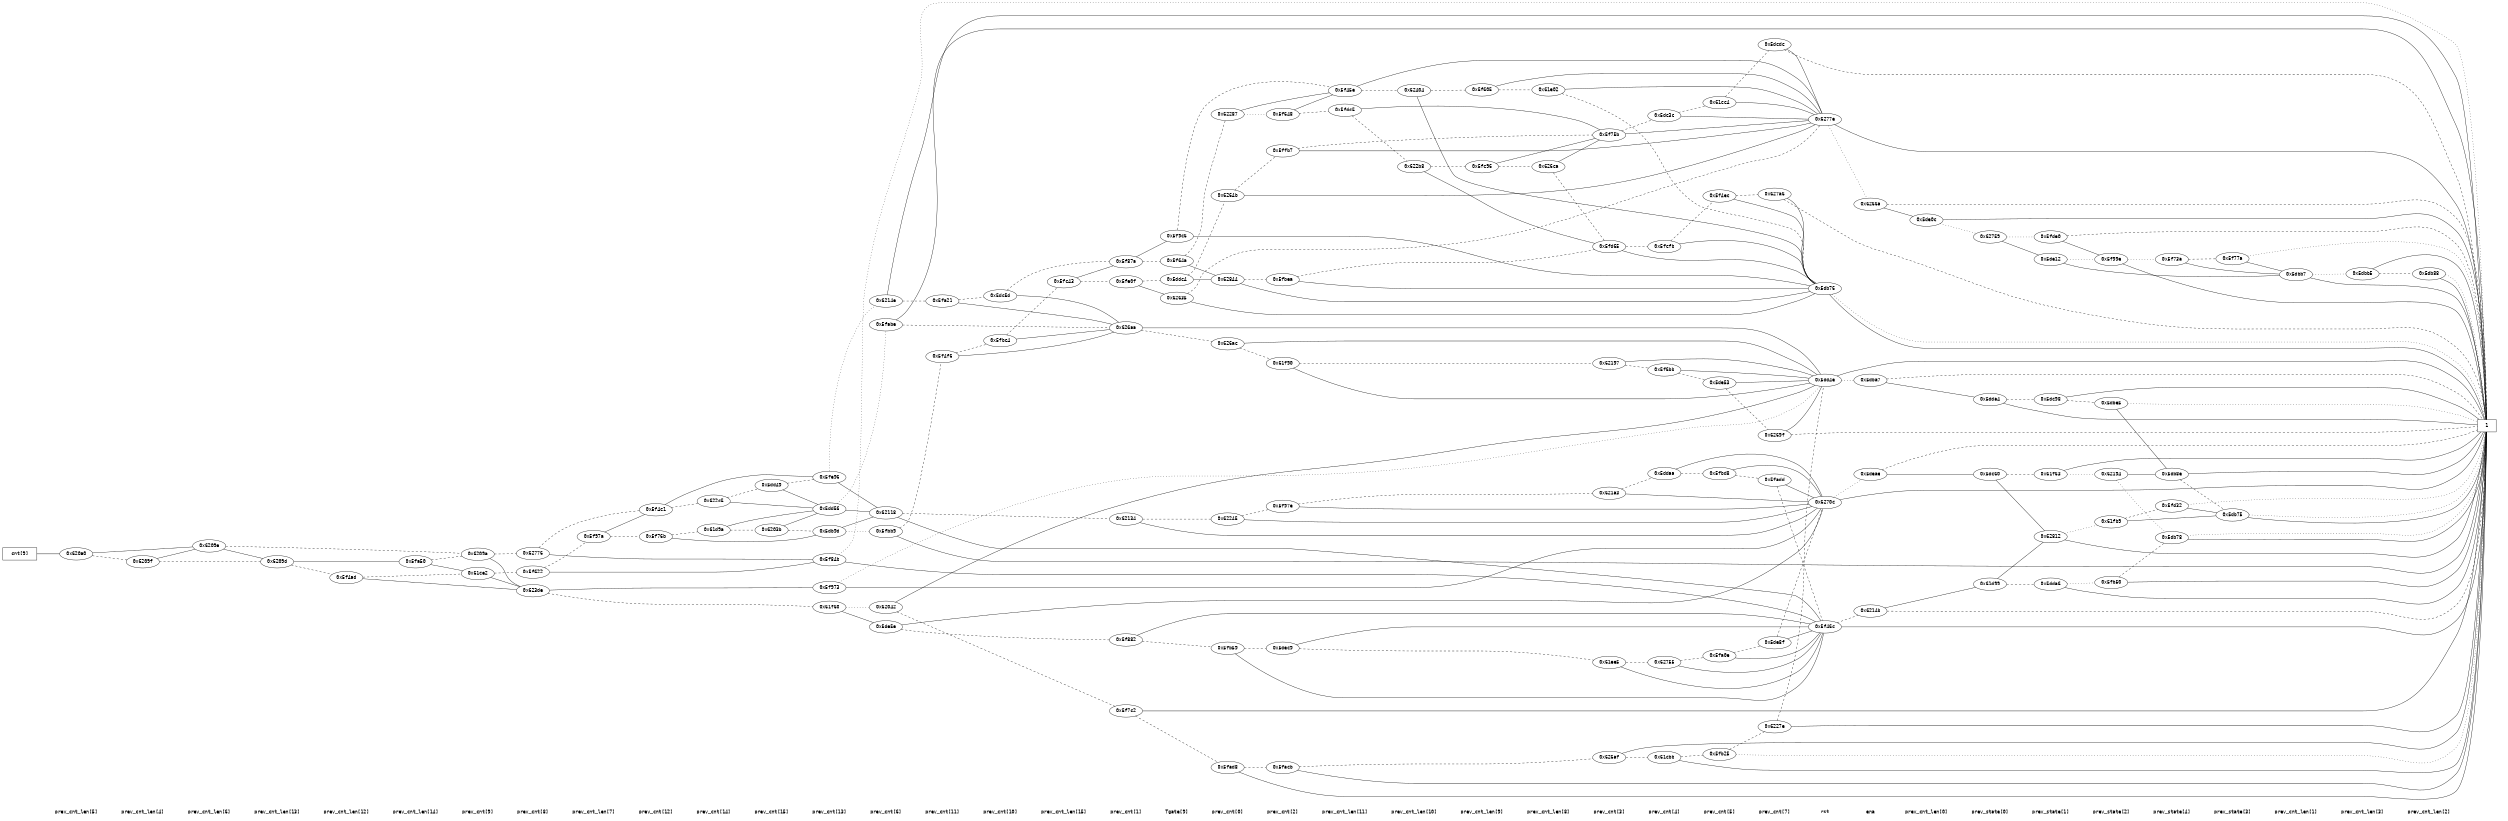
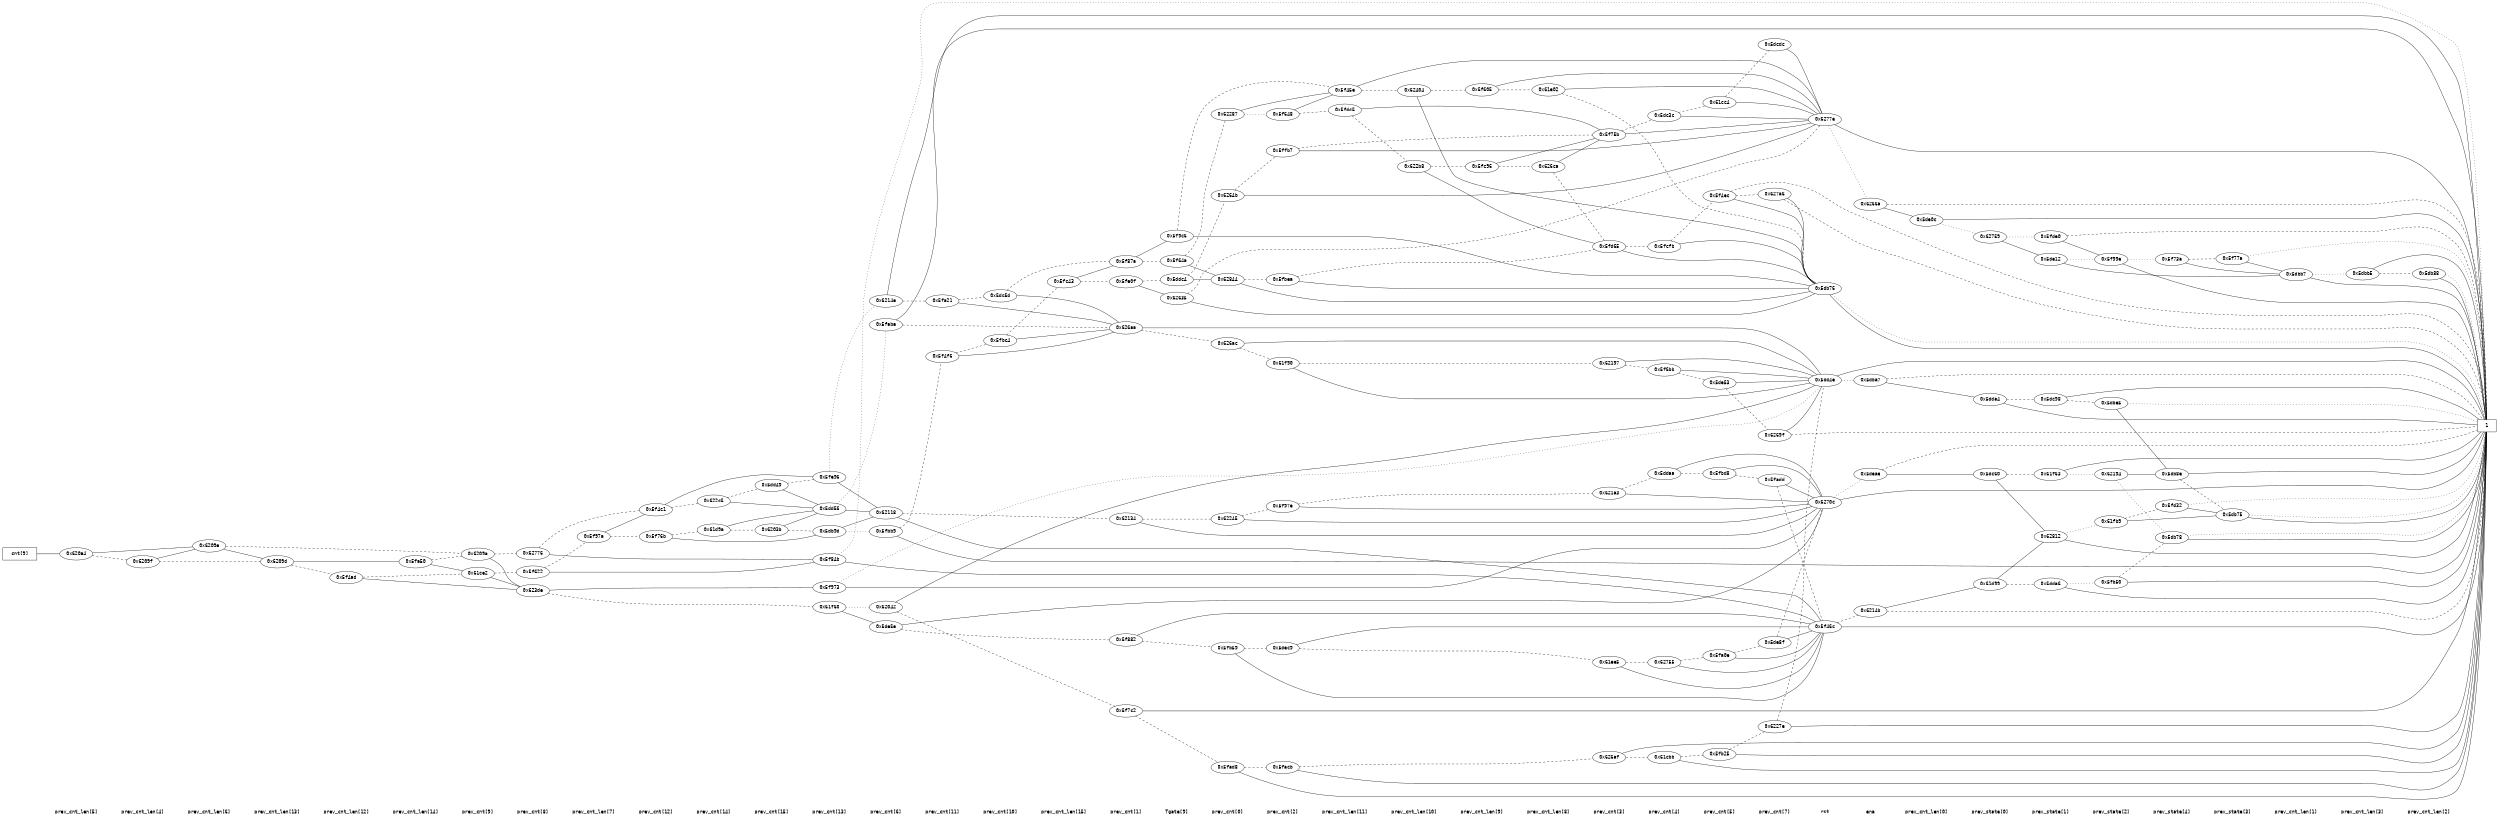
(2269, 74) -> (2131, 306)
(76, 554) -> (76, 554)
(2258, 756) -> (2258, 756)
